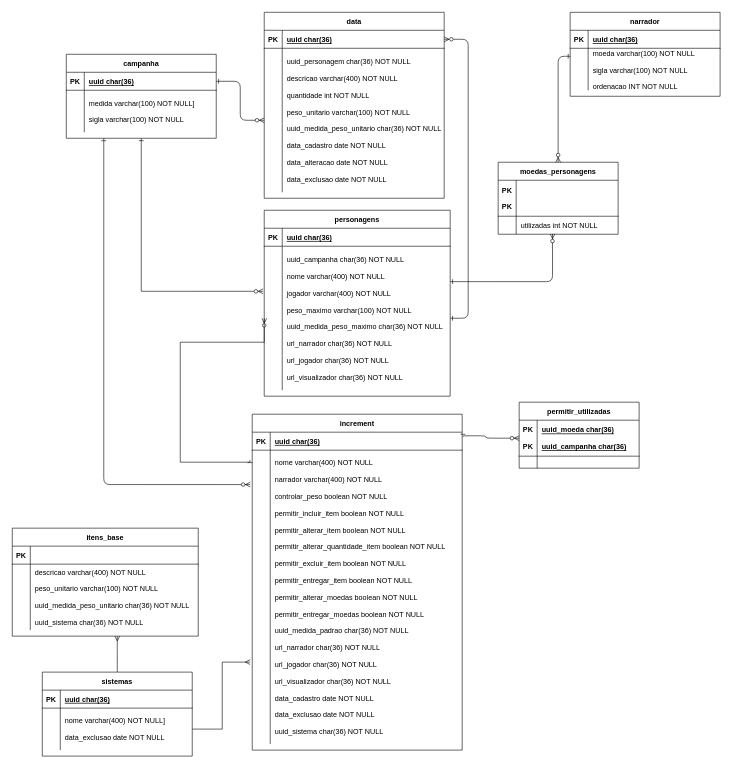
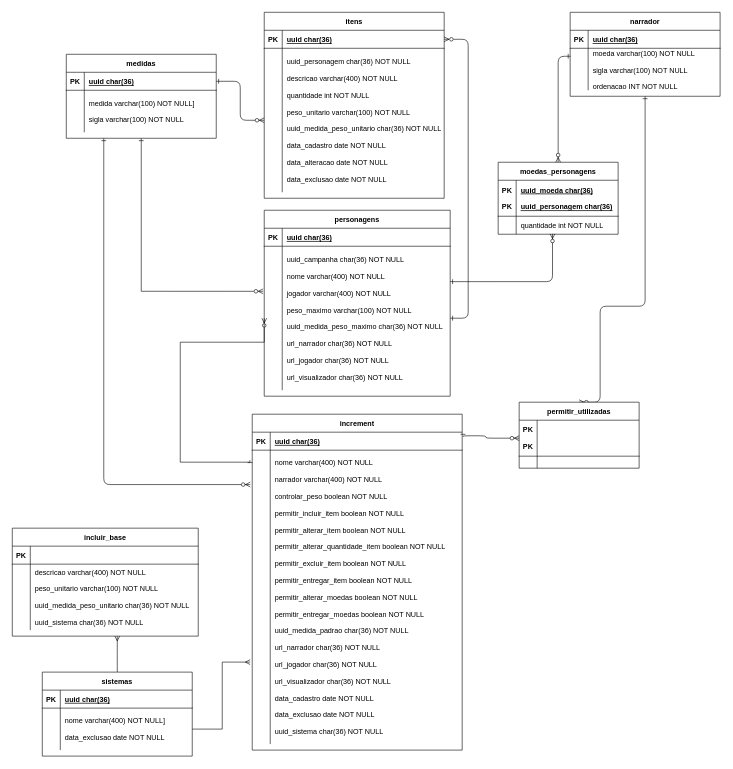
(354, 22) -> (354, 22)
(141, 64) -> (141, 64)
none -> (567, 198)
(561, 226) -> (562, 226)
none -> (645, 280)
(588, 438) -> none
(105, 538) -> (105, 538)
